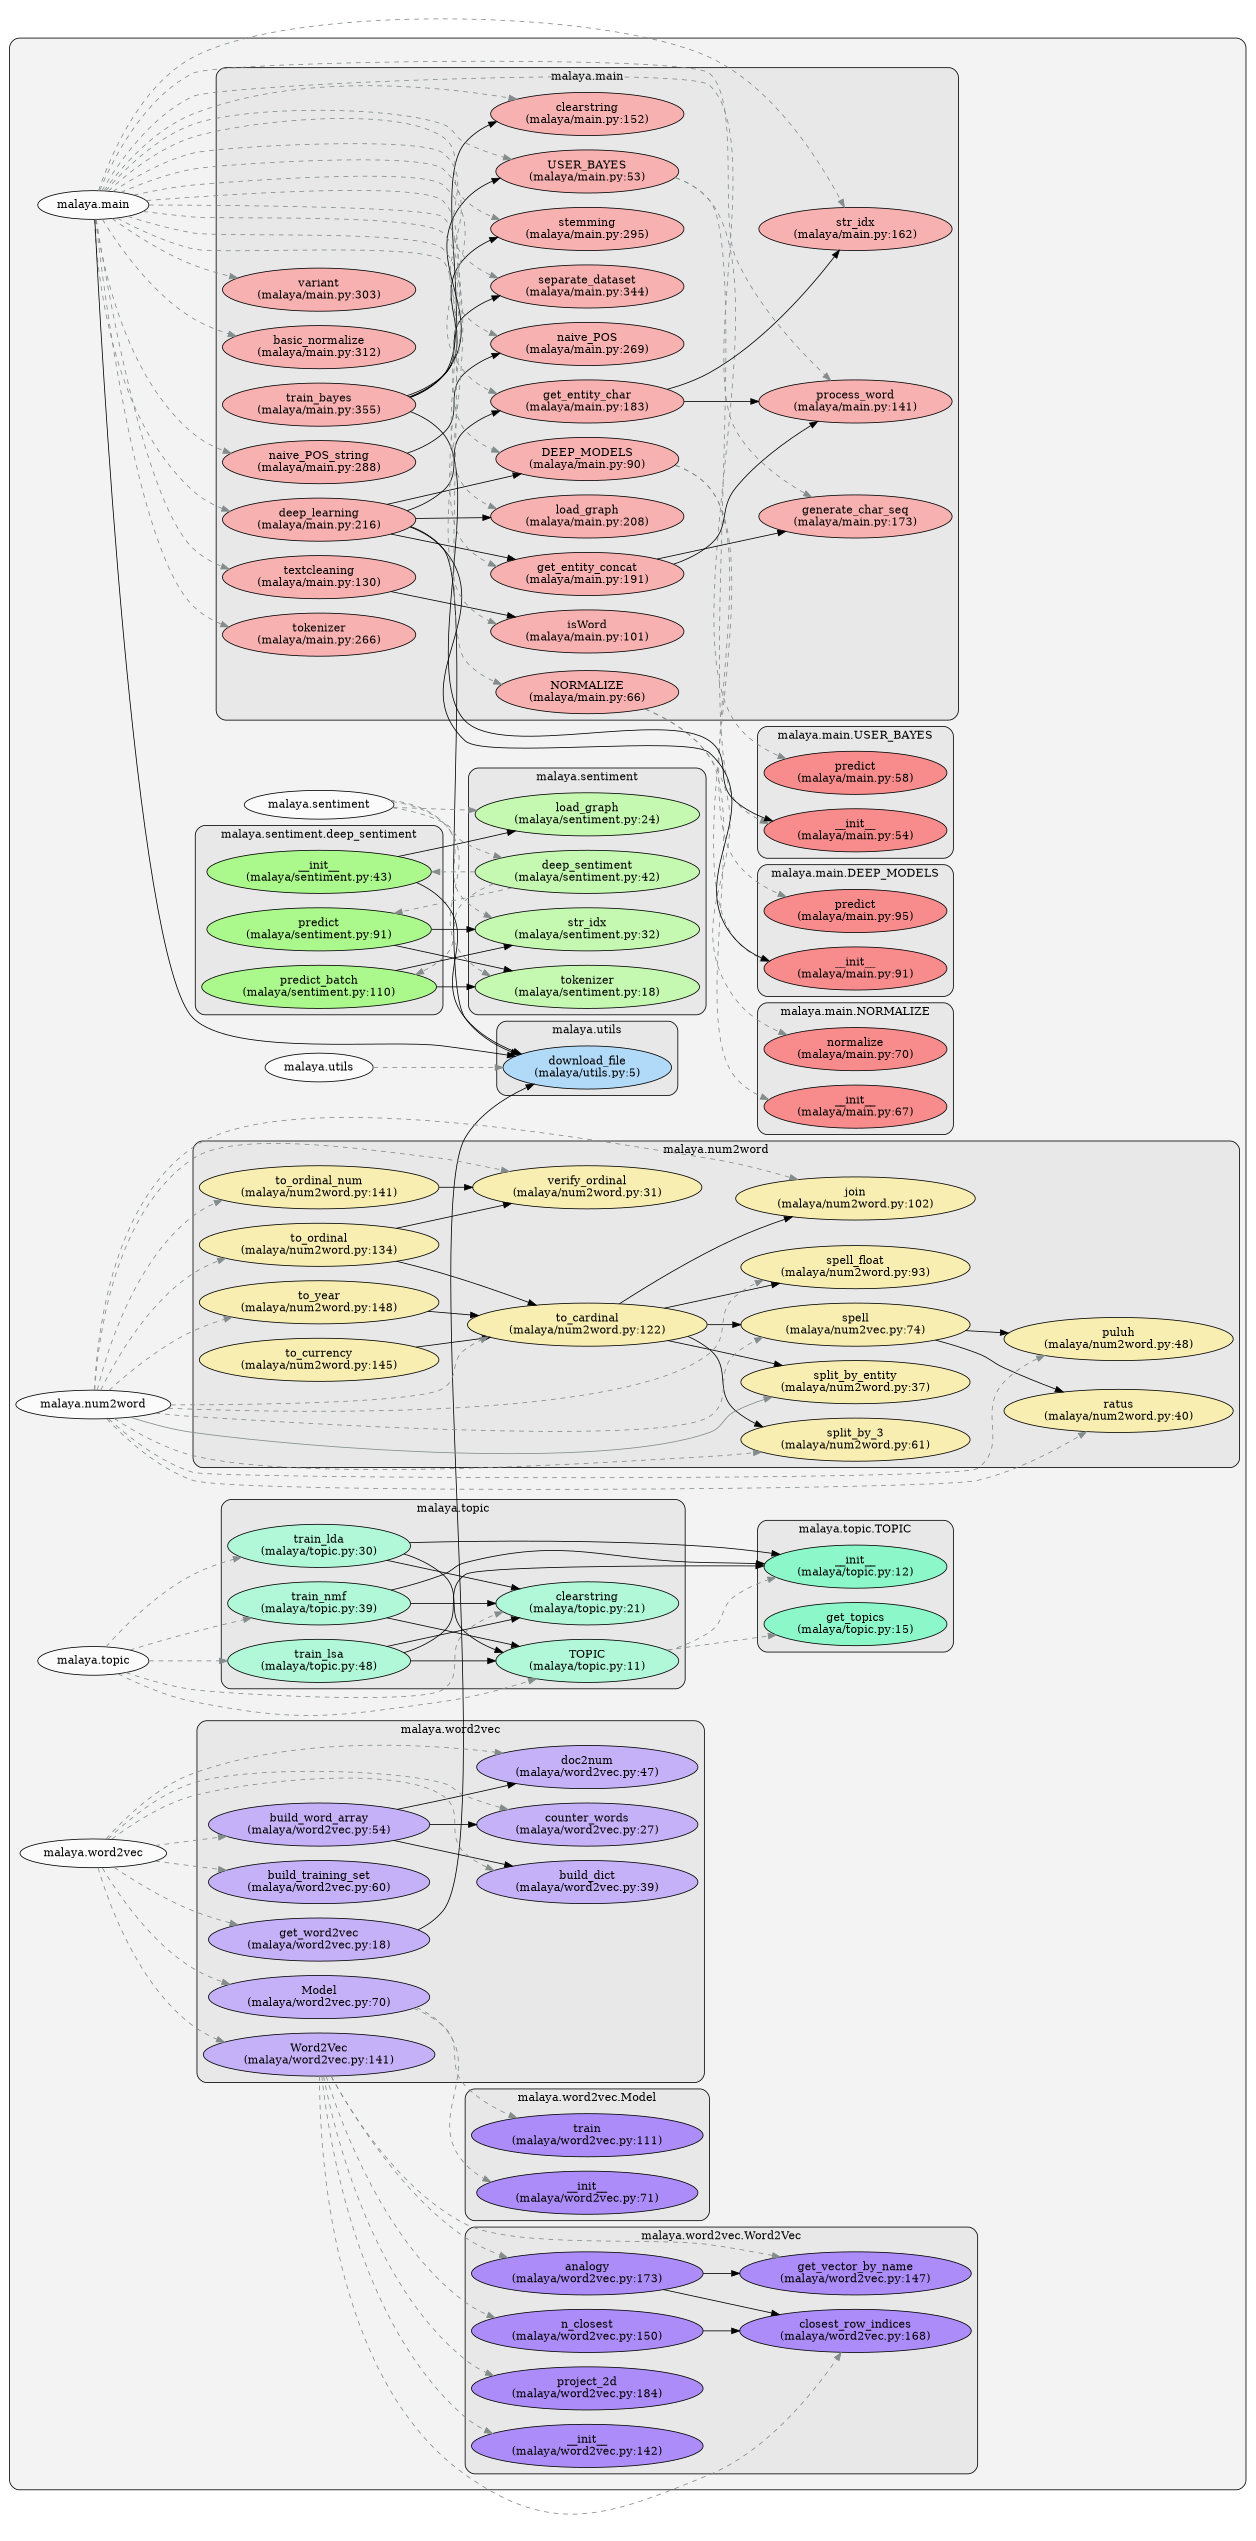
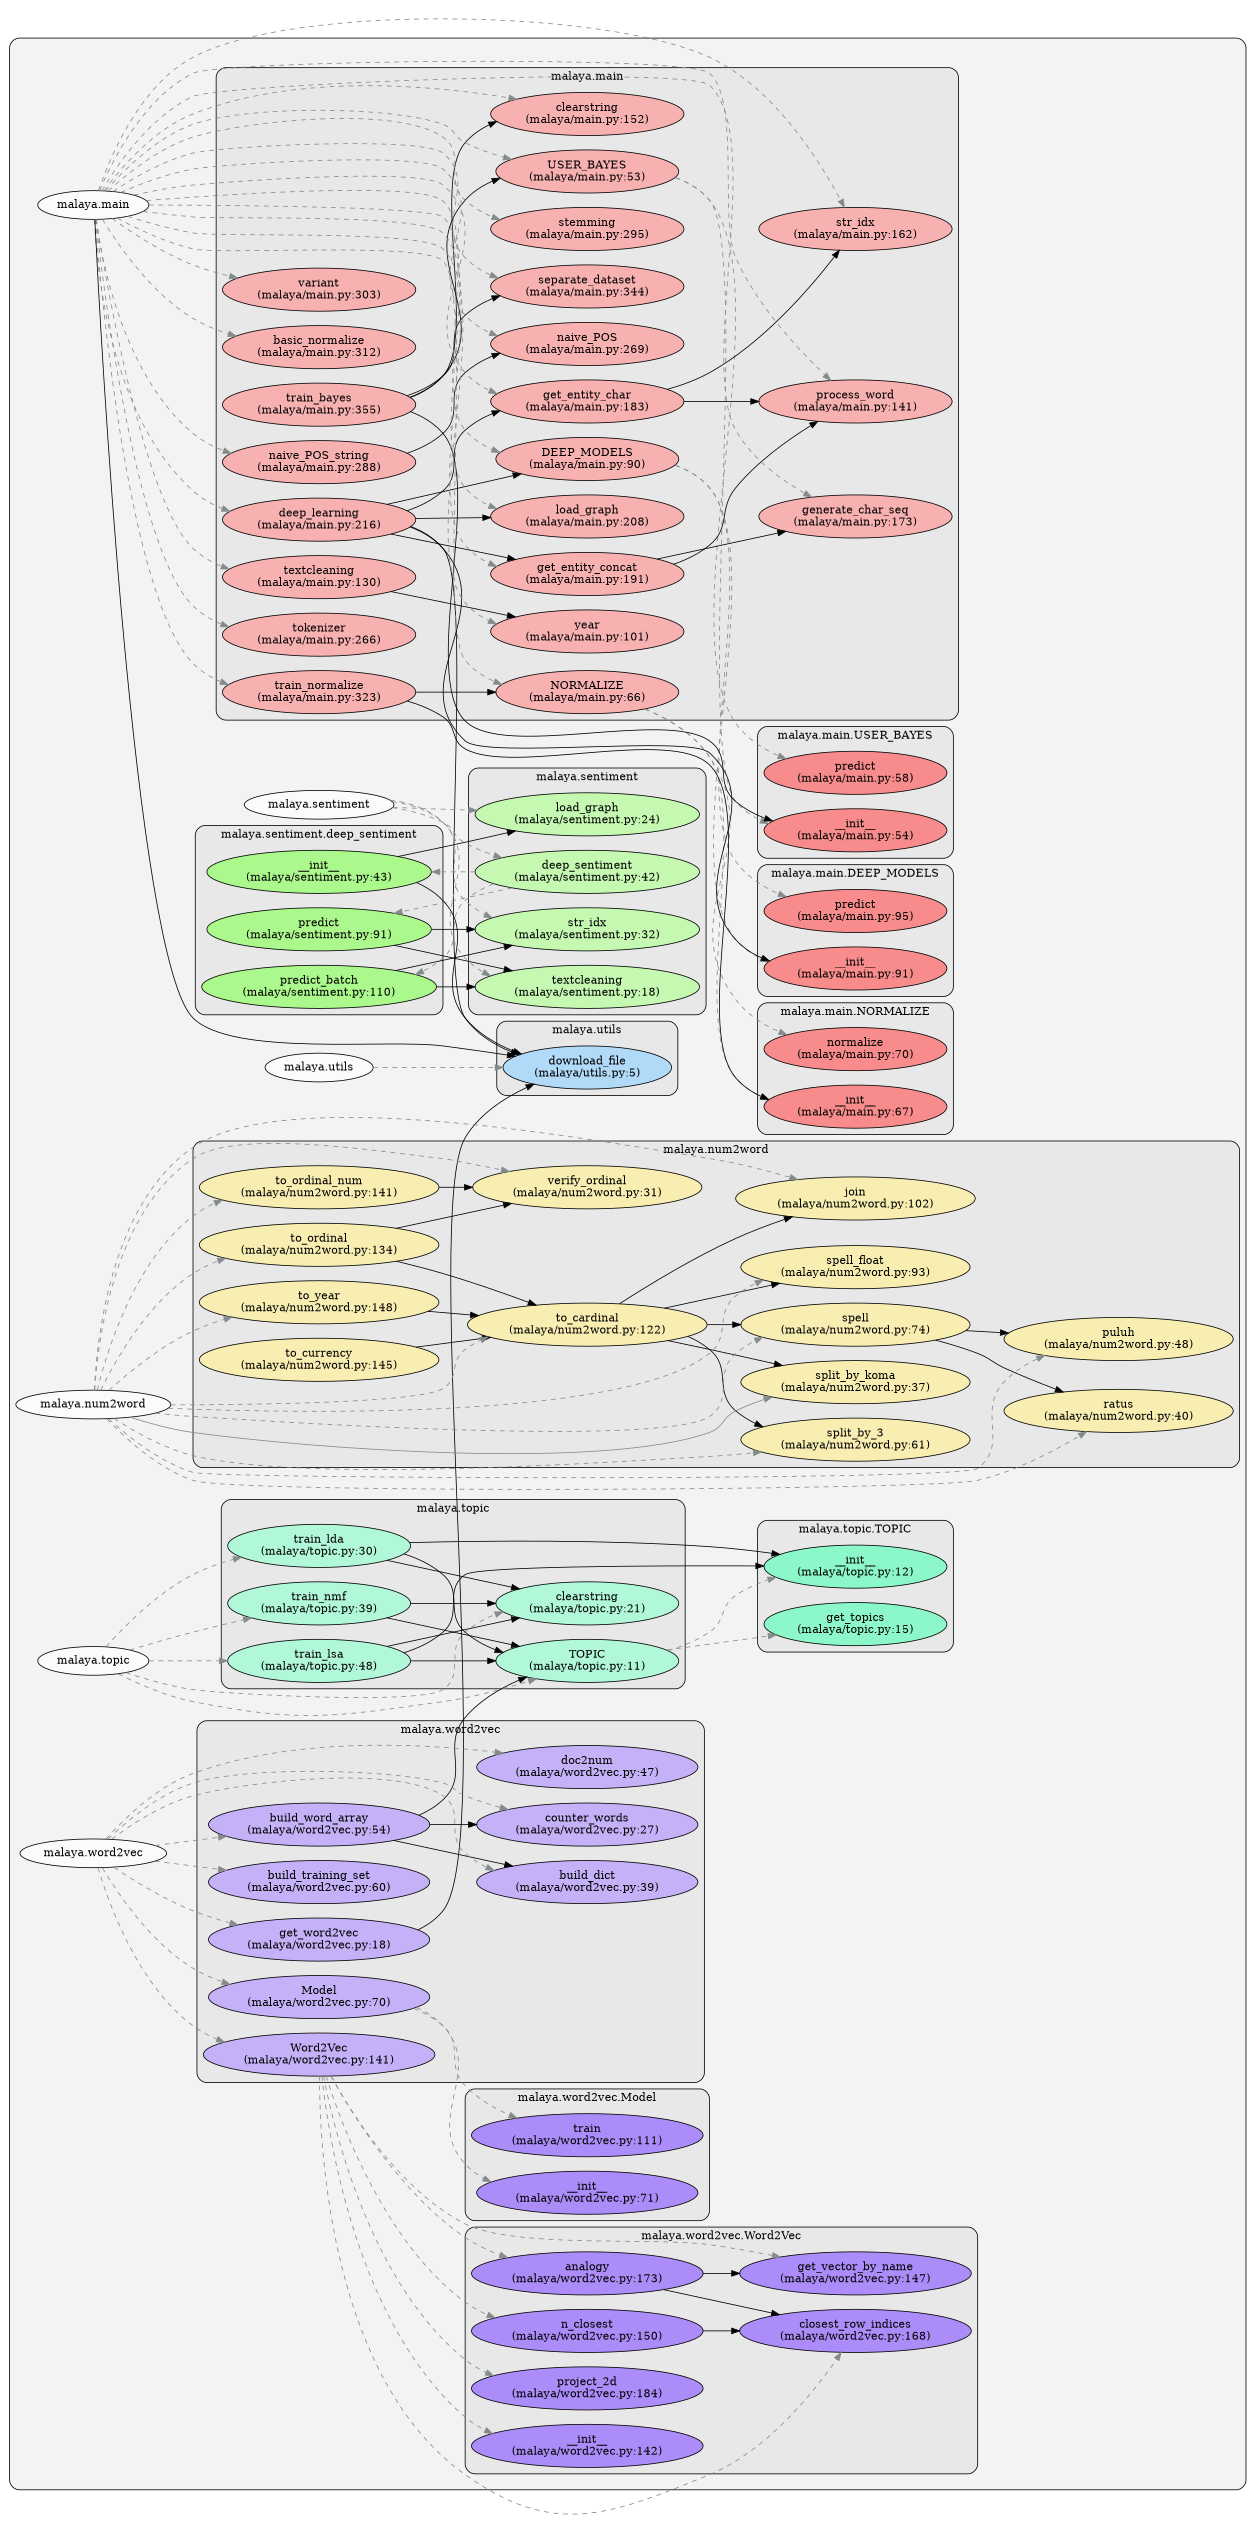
(455, 321) -> none
(587, 631) -> (587, 631)
none -> (319, 692)
(587, 987) -> (587, 987)
(855, 1325) -> (855, 1325)
(855, 1382) -> (855, 1382)
(571, 1551) -> none
(453, 1798) -> (455, 1741)
